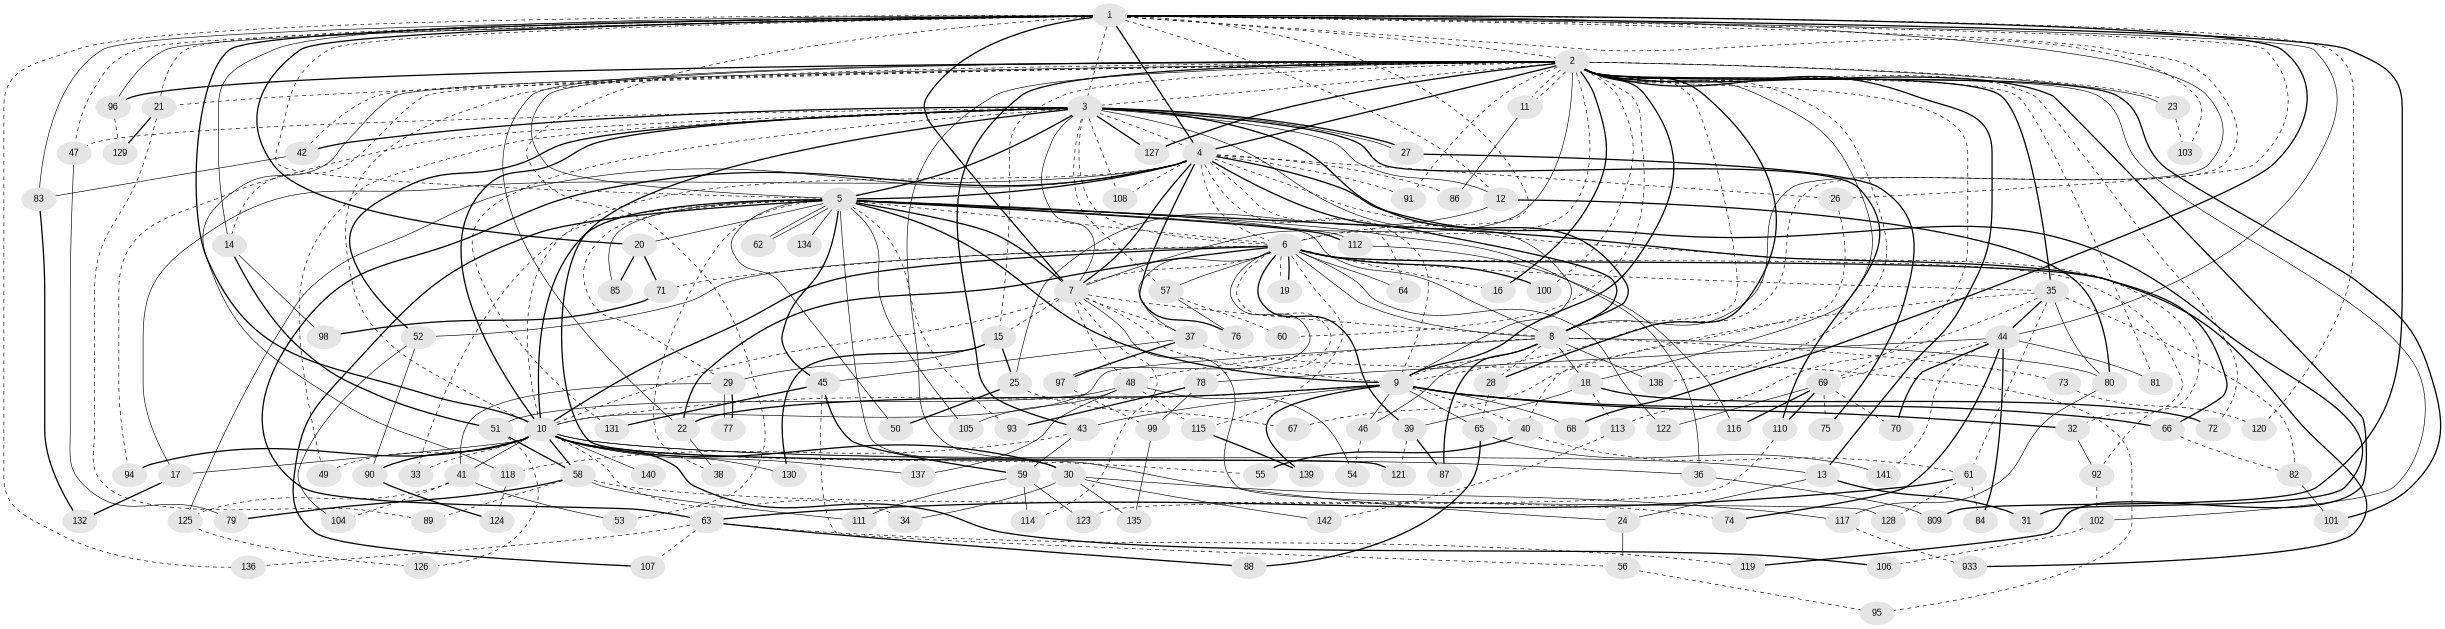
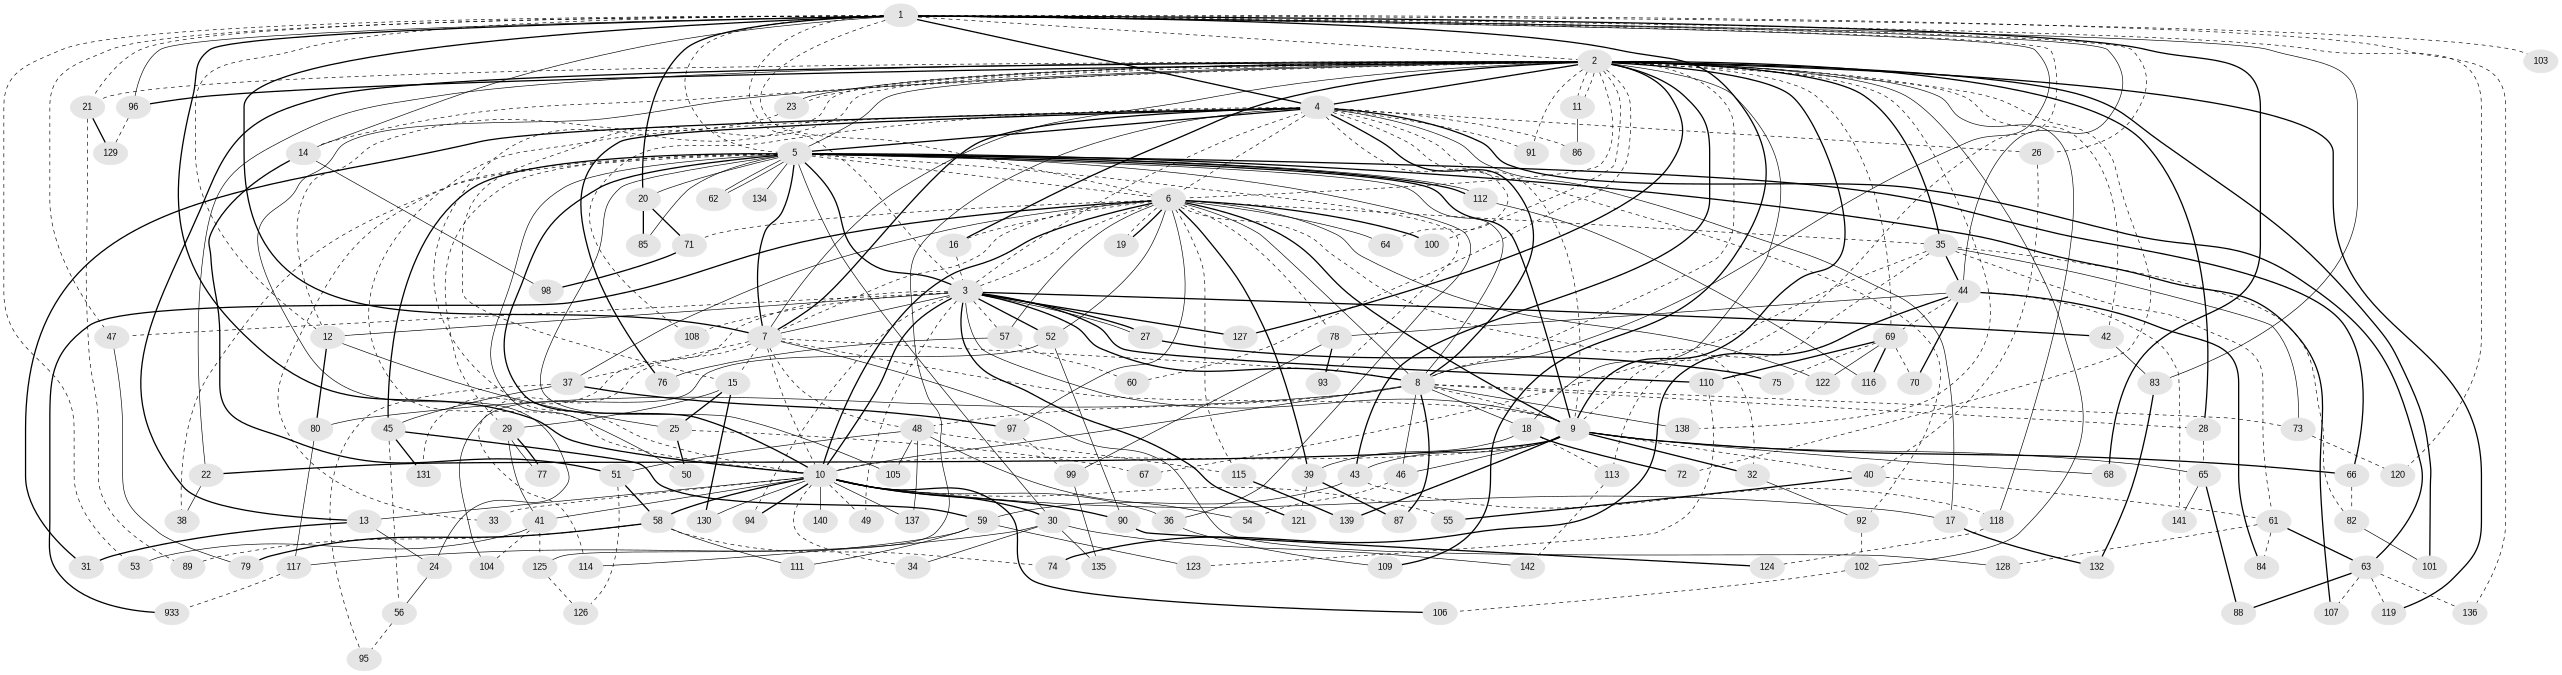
(1329, 84) -> (960, 268)
(2179, 130) -> (417, 132)
(953, 292) -> (1371, 310)
(2073, 341) -> (2164, 294)
(2156, 383) -> none
(1935, 521) -> (1385, 567)
